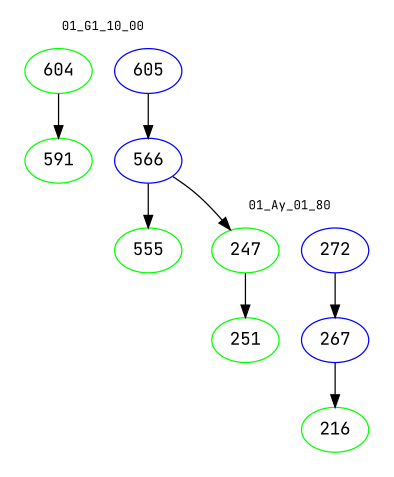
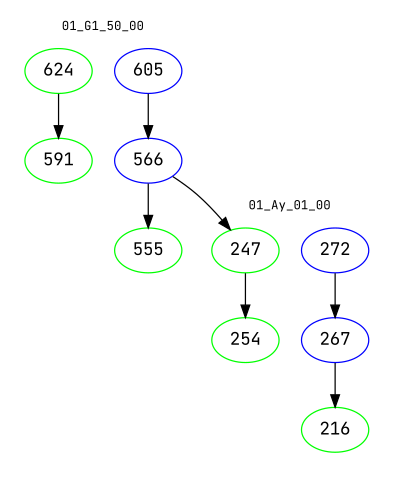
(103, 27) -> (103, 27)
(59, 71) -> (59, 71)
(290, 206) -> (290, 206)
(245, 340) -> (245, 340)
